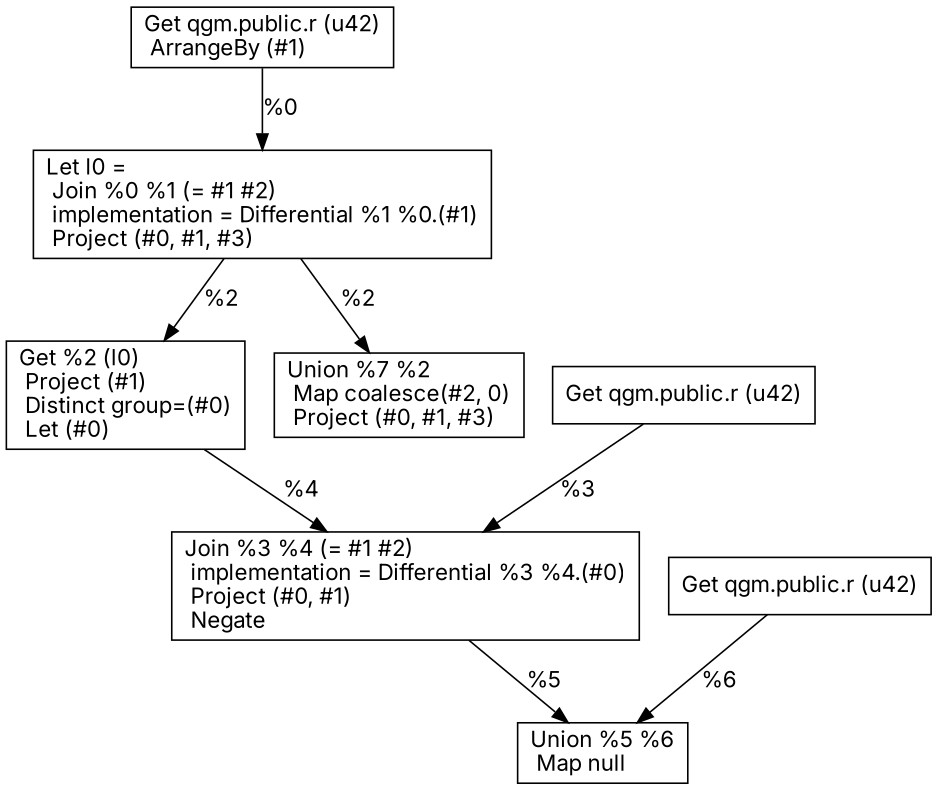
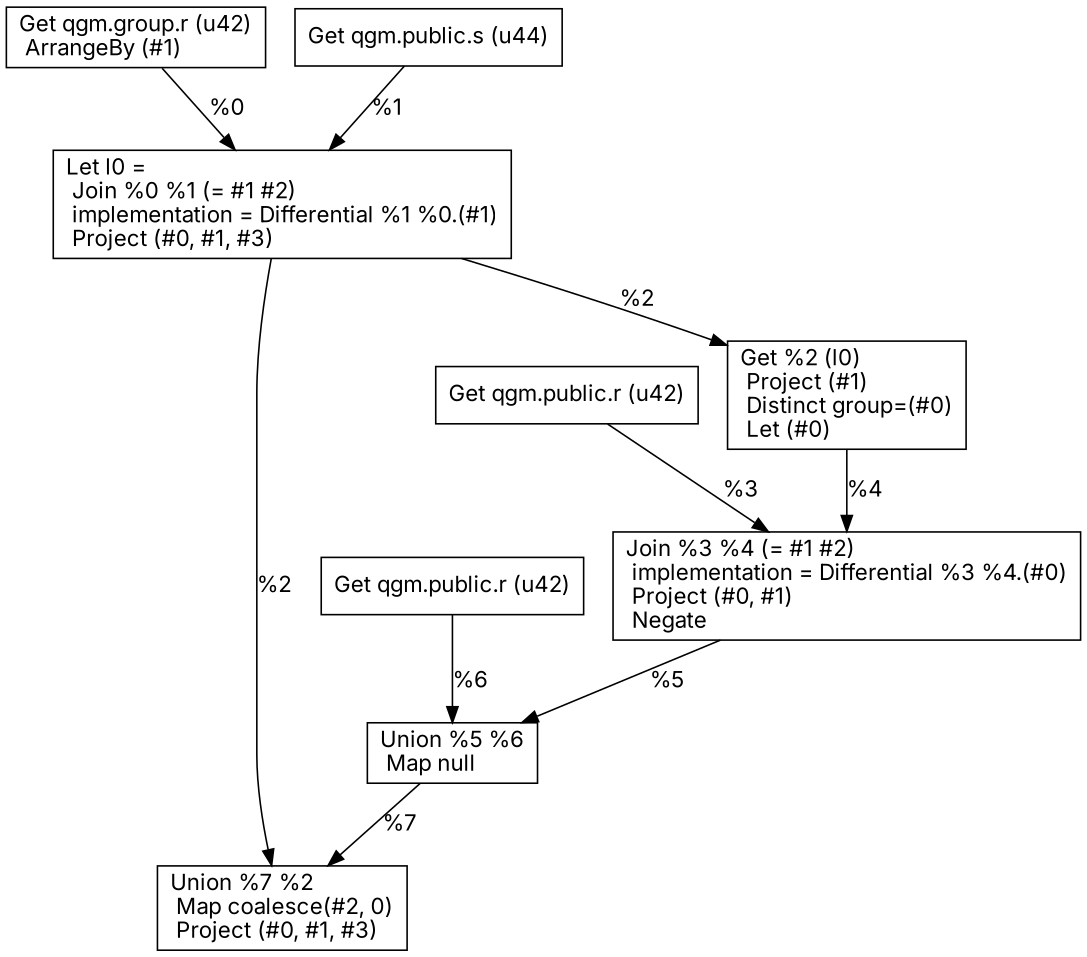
(262, 37) -> (136, 37)
none -> (429, 37)
none -> (380, 819)
